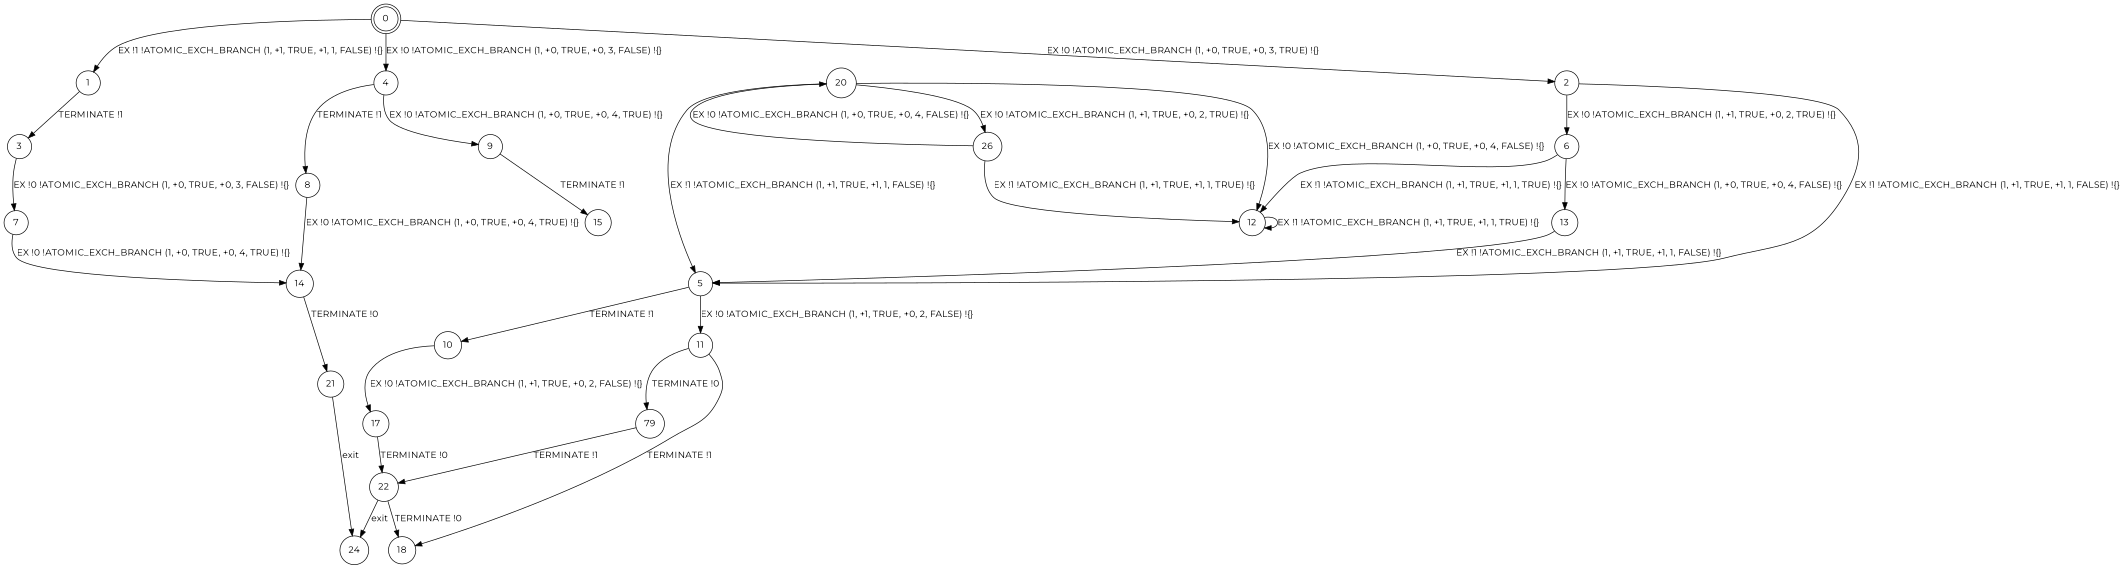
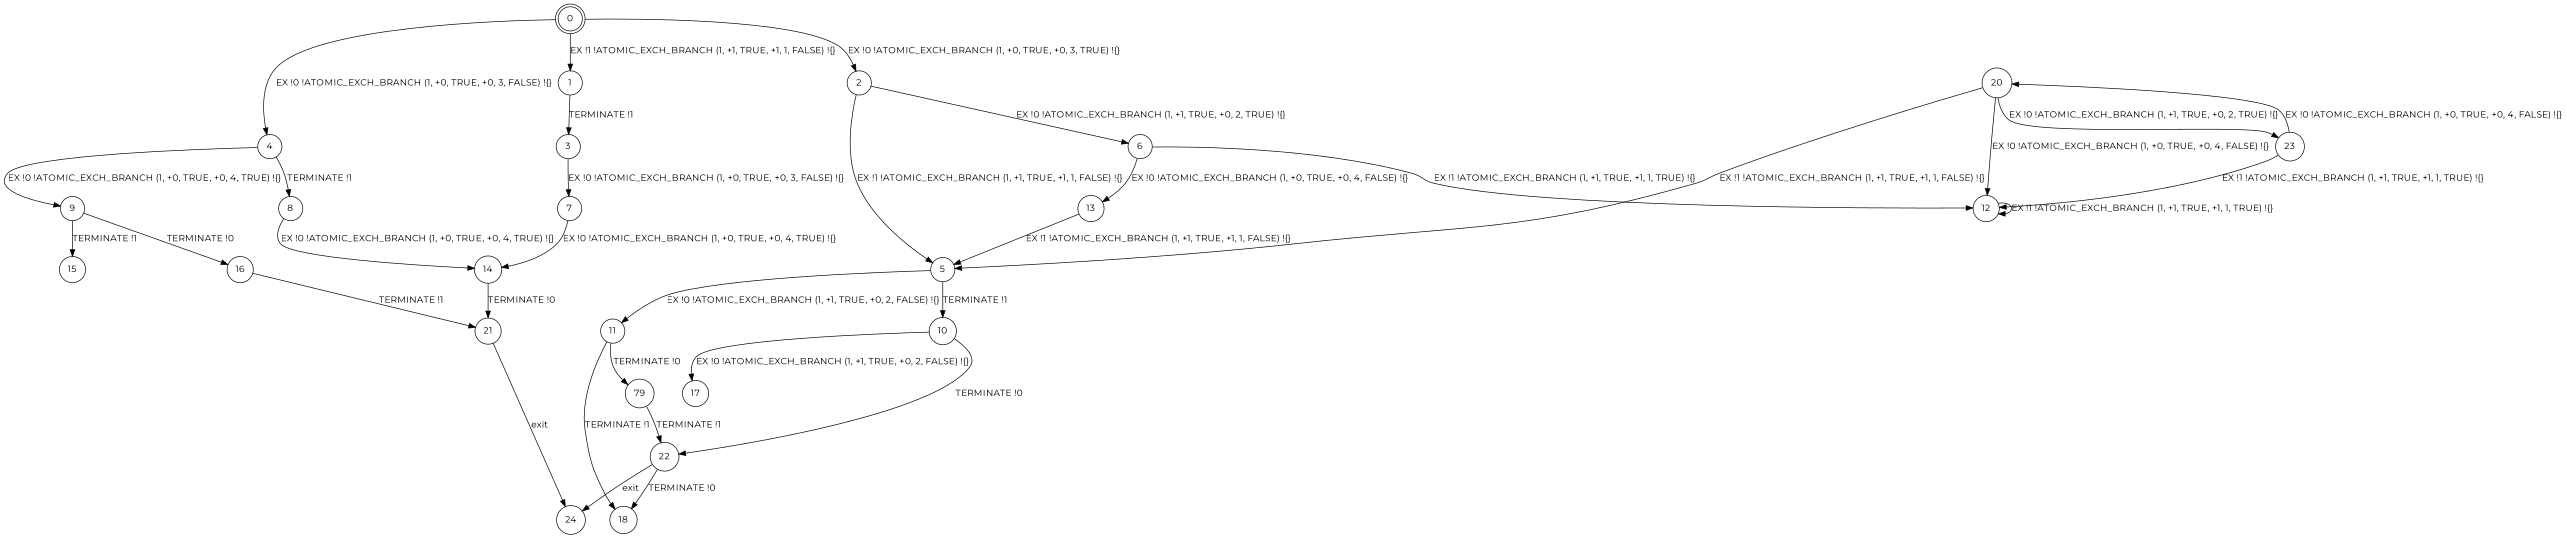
(988, 147) -> (2290, 147)
none -> (240, 270)
(379, 451) -> (851, 421)
